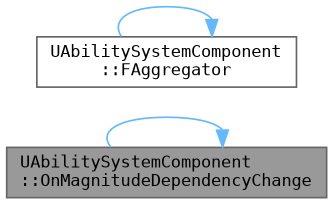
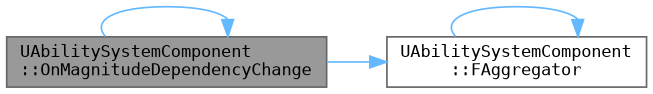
none -> (348, 62)
